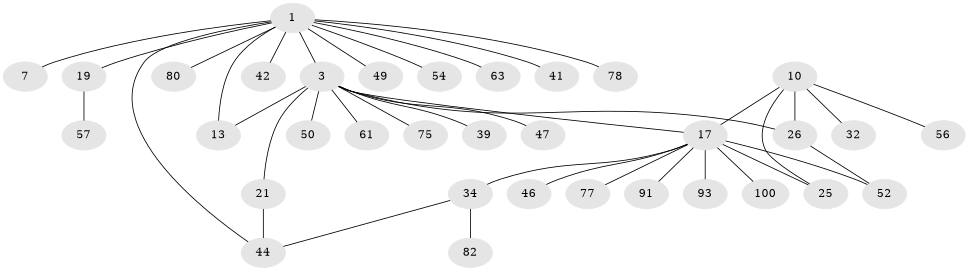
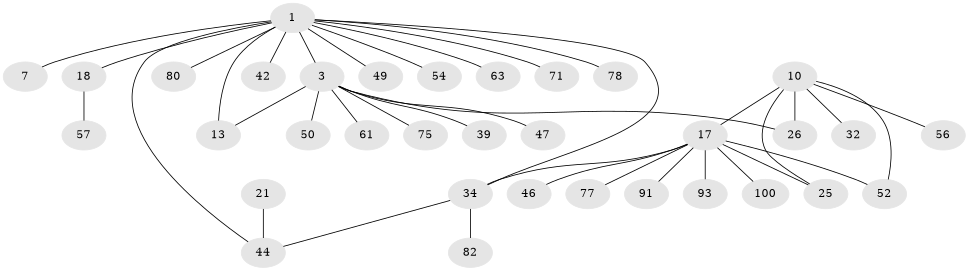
none -> (597, 46)
(84, 77) -> (84, 77)
(557, 77) -> (557, 77)
(554, 118) -> none
(275, 128) -> none
(840, 165) -> (879, 116)
